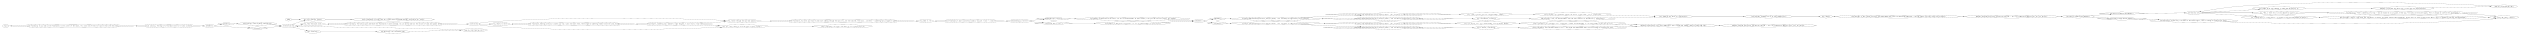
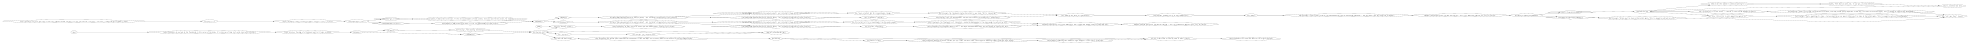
(742, 21) -> none
